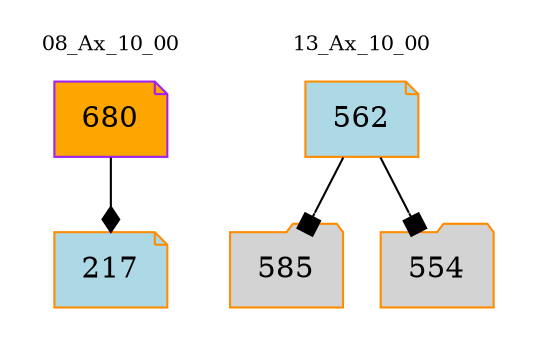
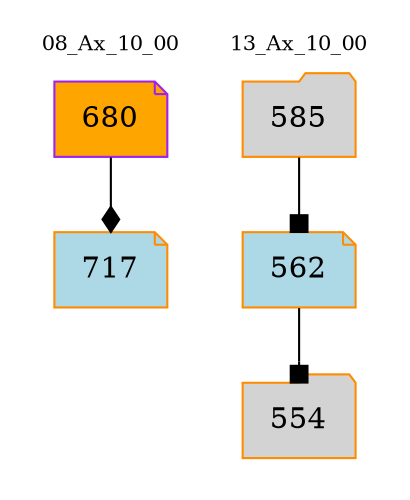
(329, 185) -> (299, 184)
(111, 270) -> (111, 270)
